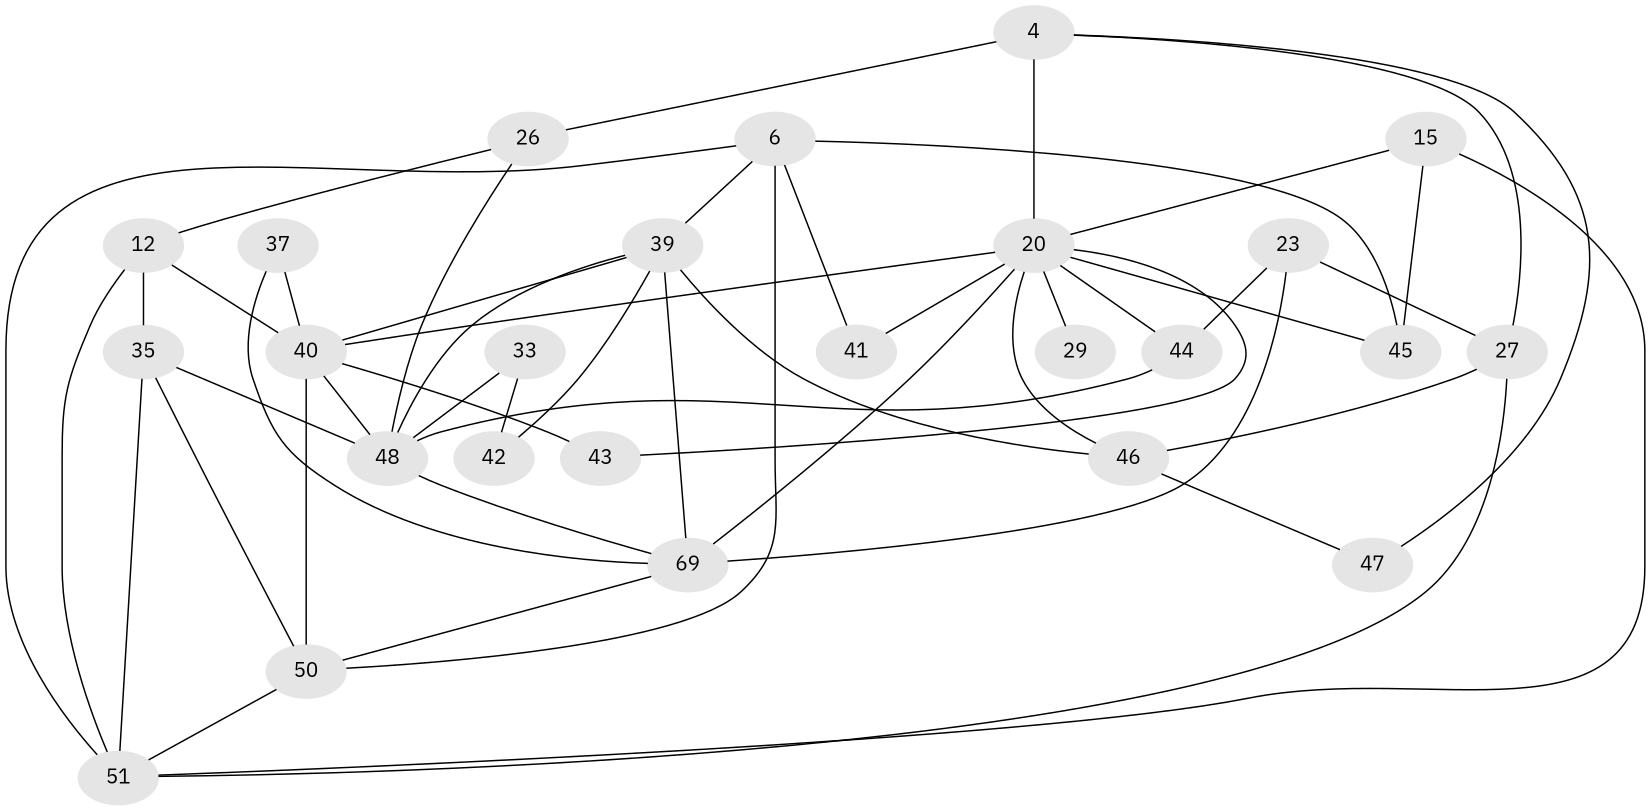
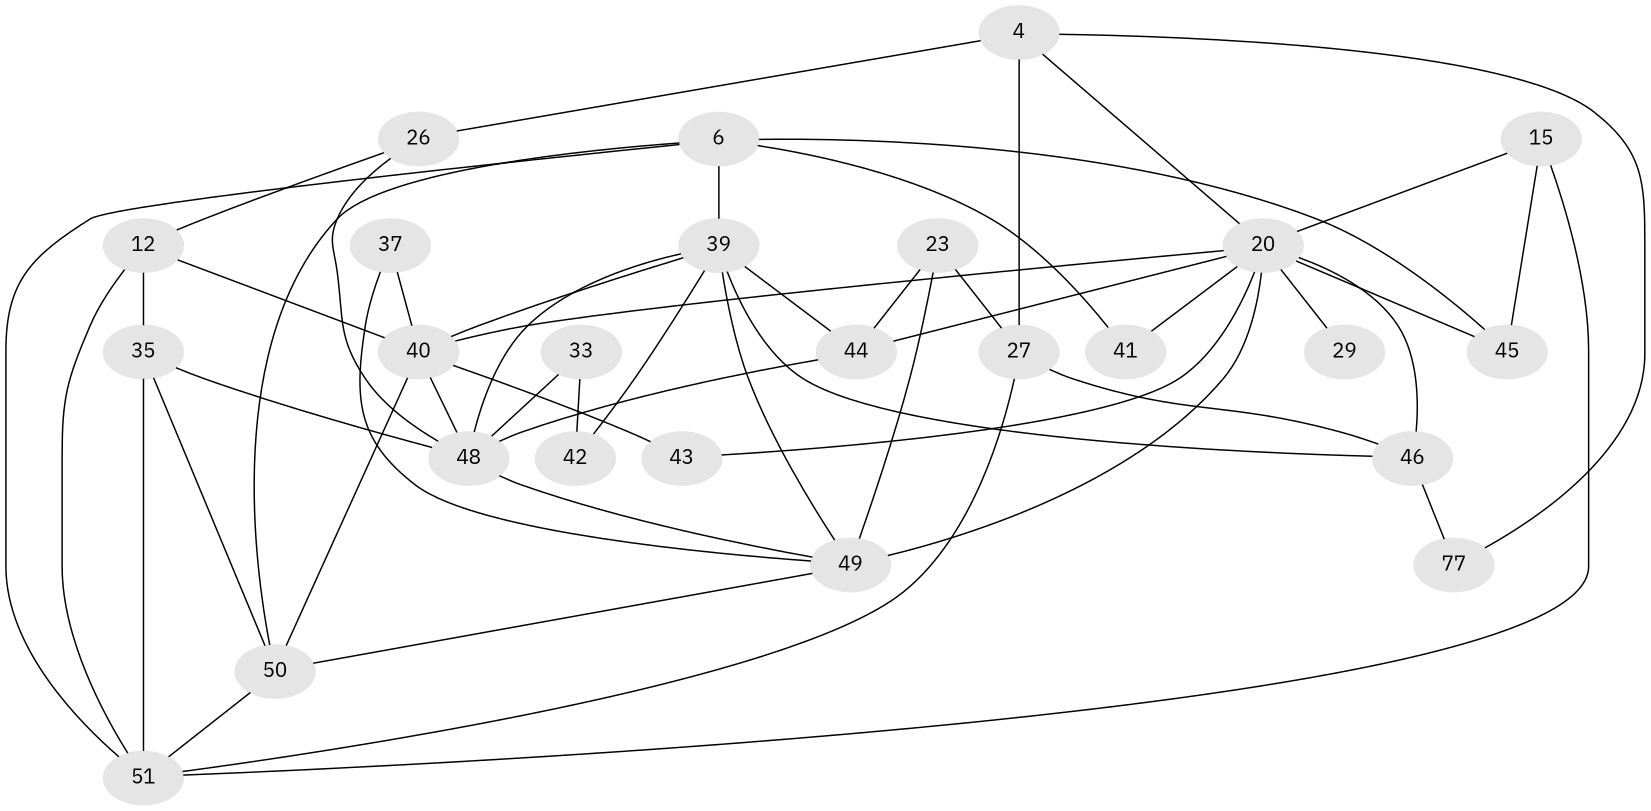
none -> (792, 302)
(688, 565) -> (851, 565)
(1373, 565) -> (1454, 565)
